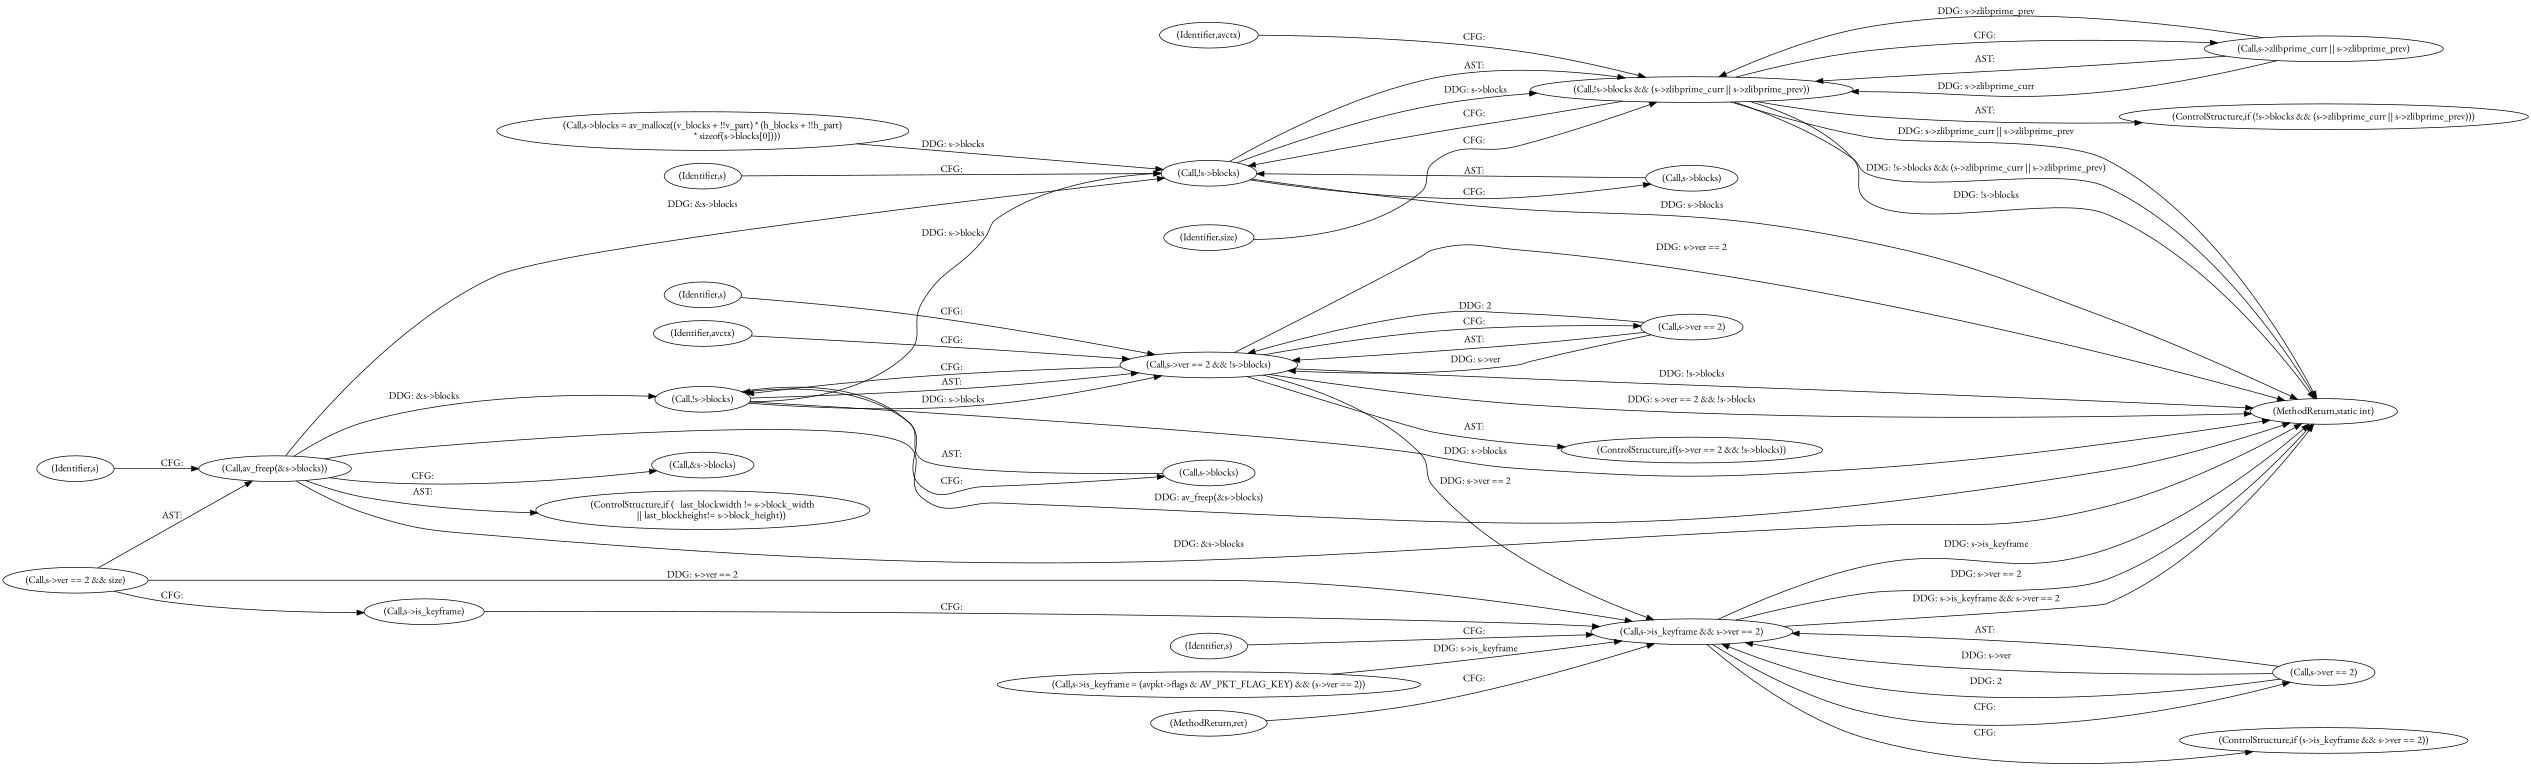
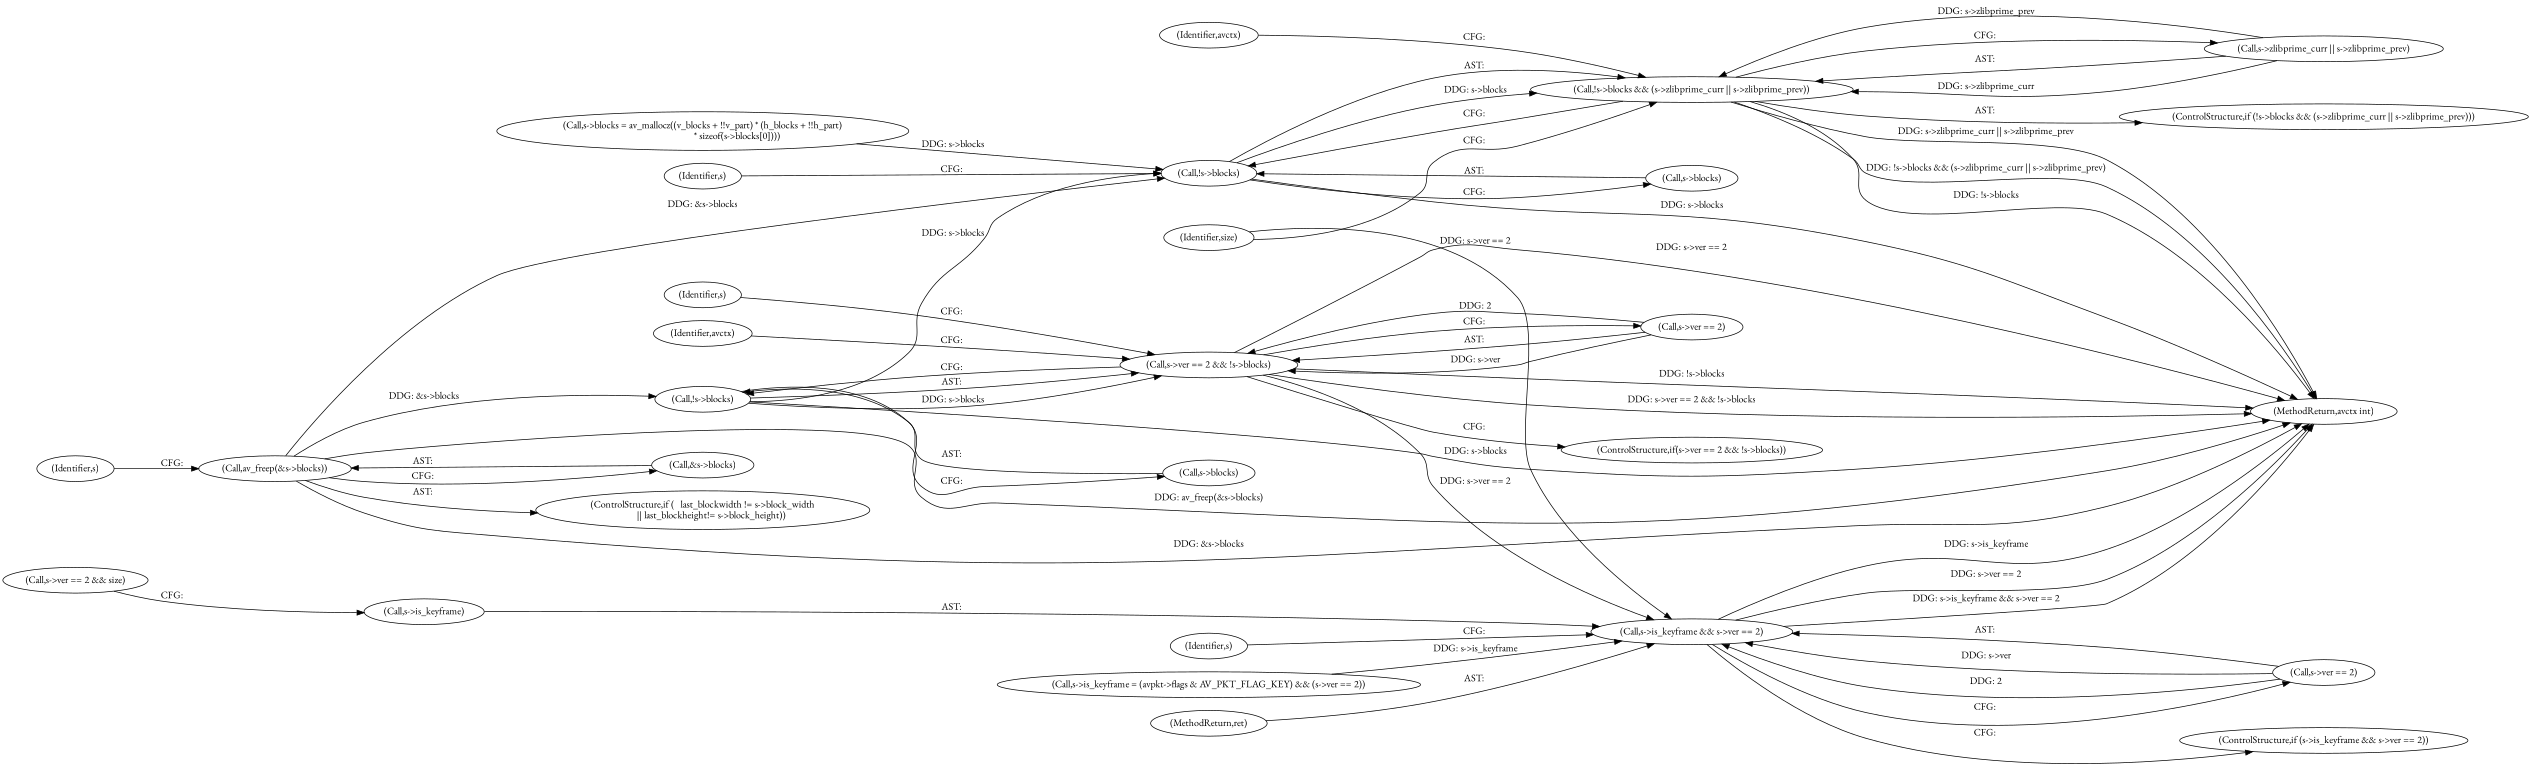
(2324, 411) -> (2324, 411)
(1475, 427) -> (1475, 427)
(172, 526) -> (505, 467)
(888, 580) -> (1529, 357)
(953, 607) -> (953, 607)
(1475, 679) -> (1475, 679)
